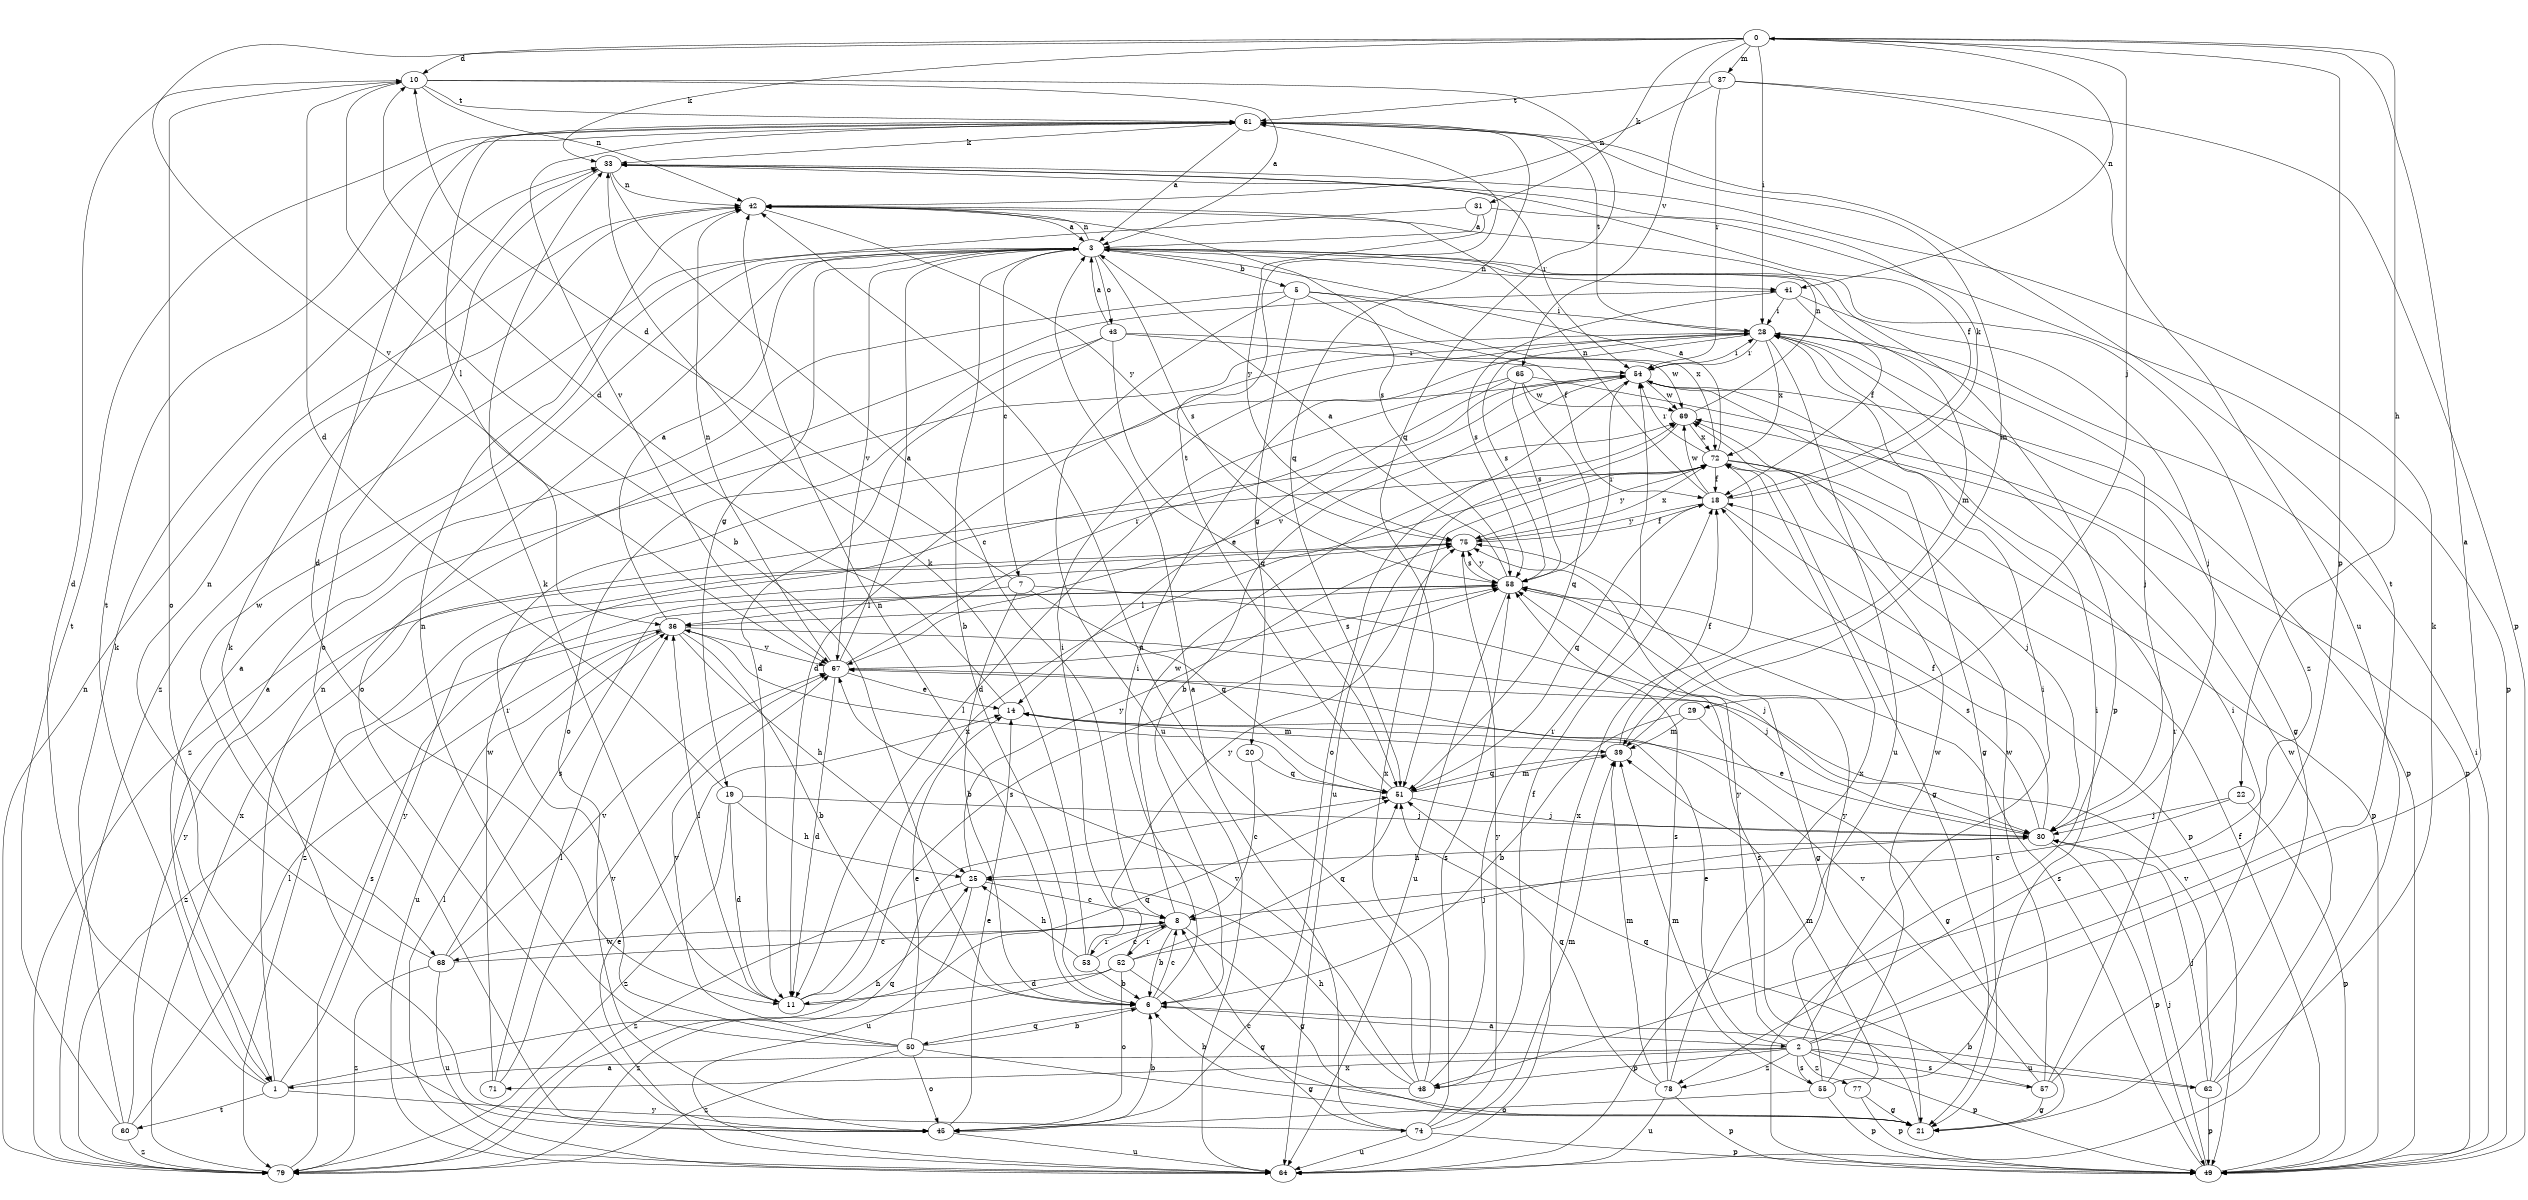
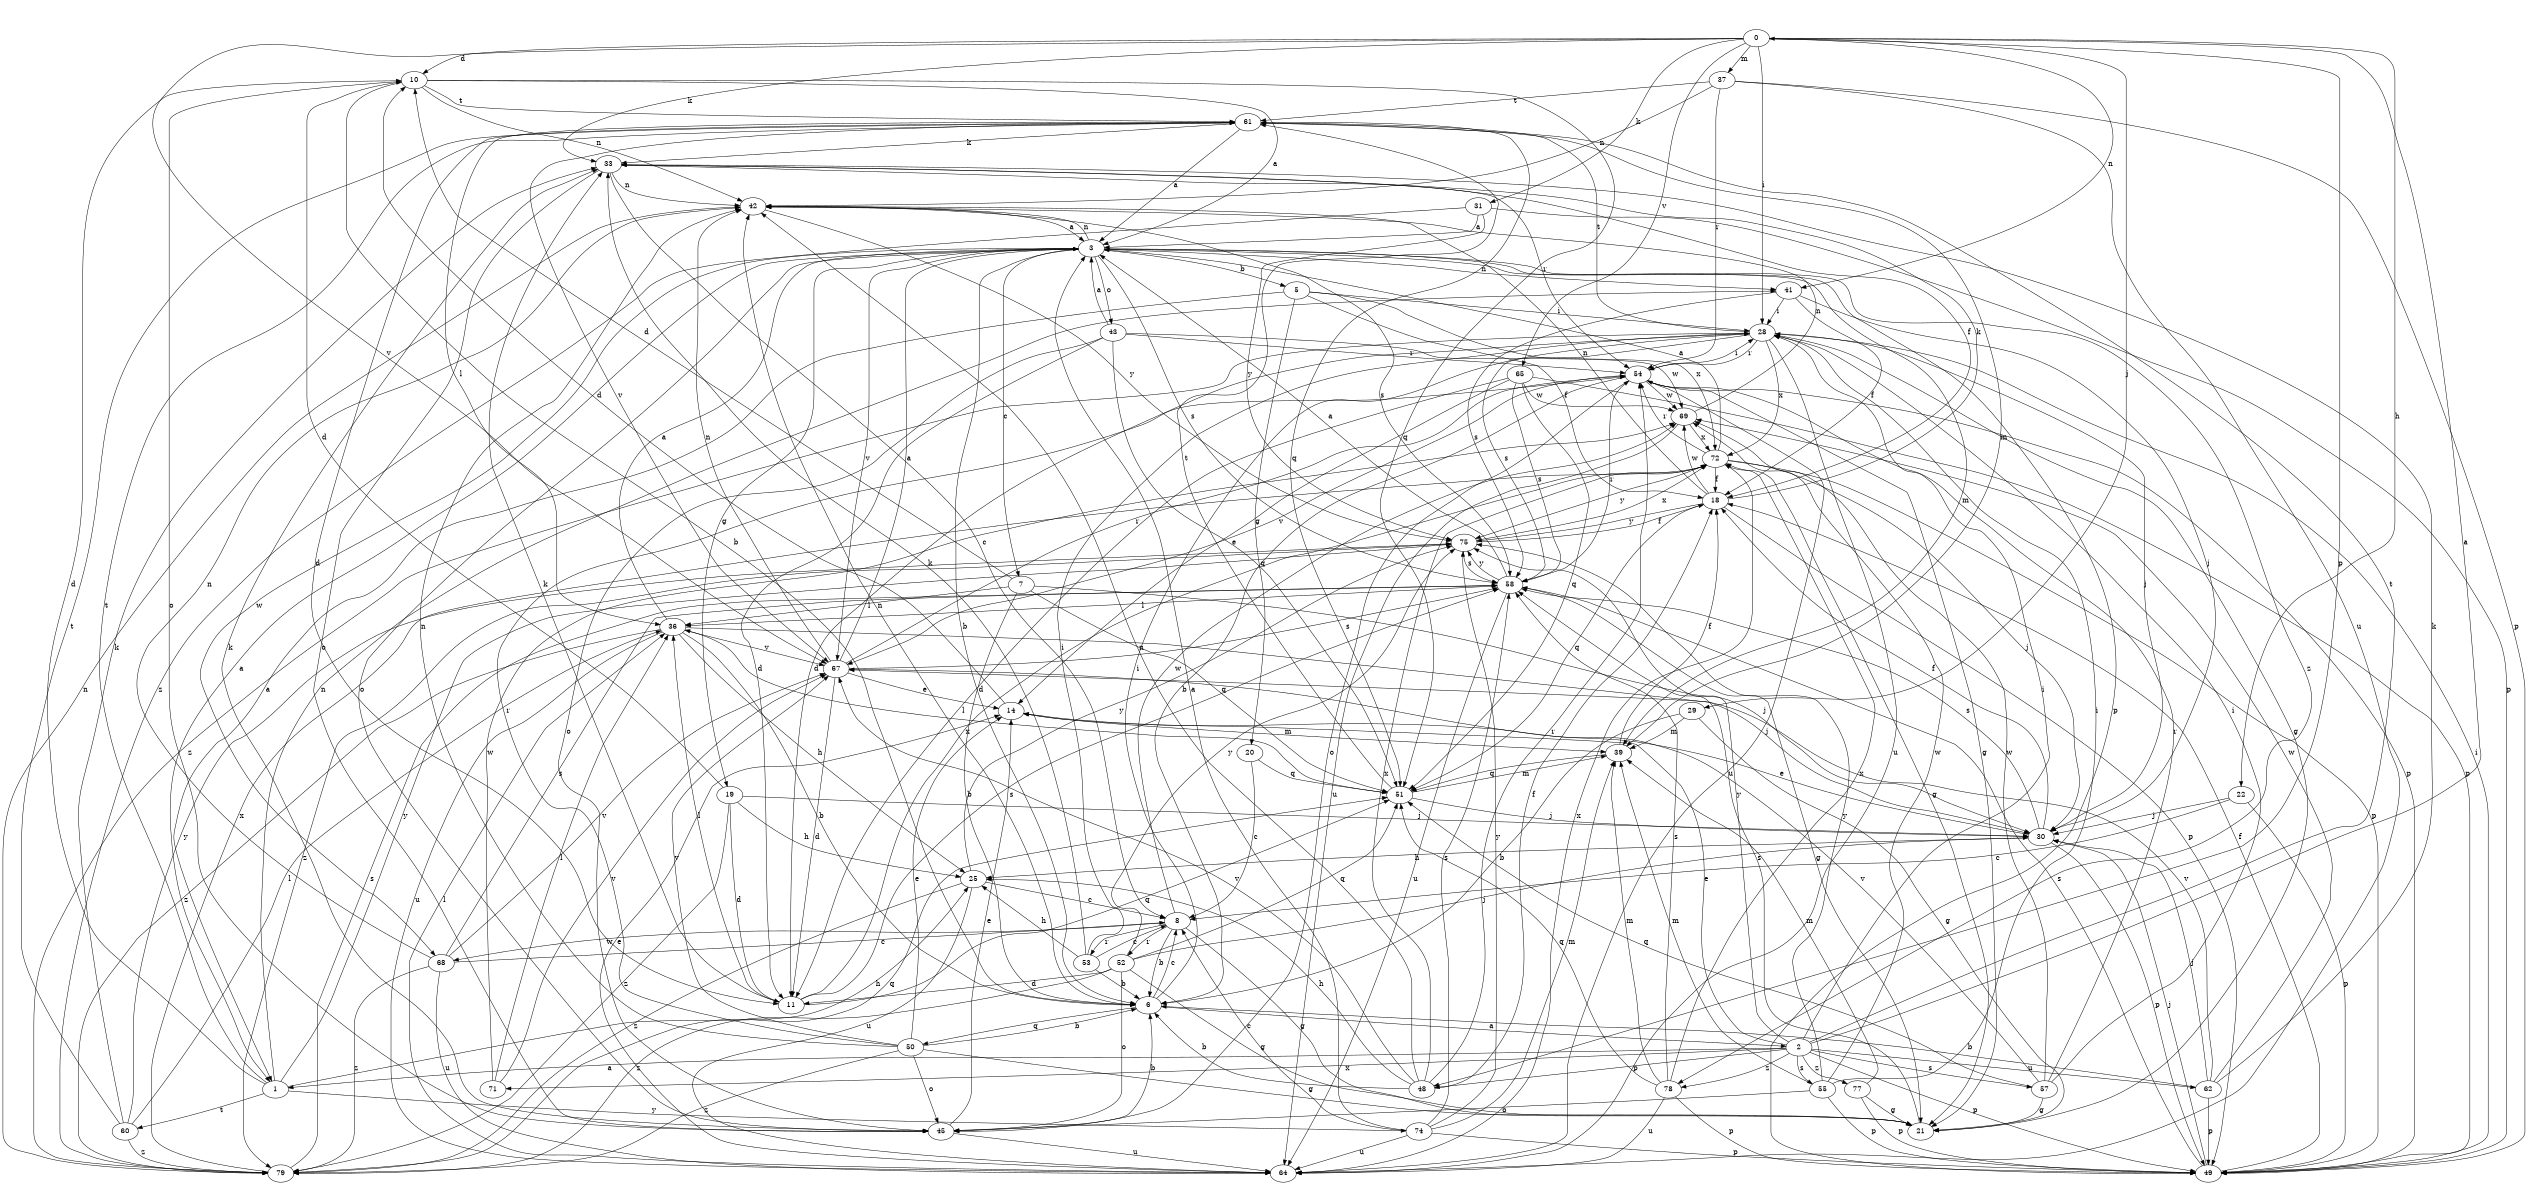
(1139, 704) -> (1670, 830)
